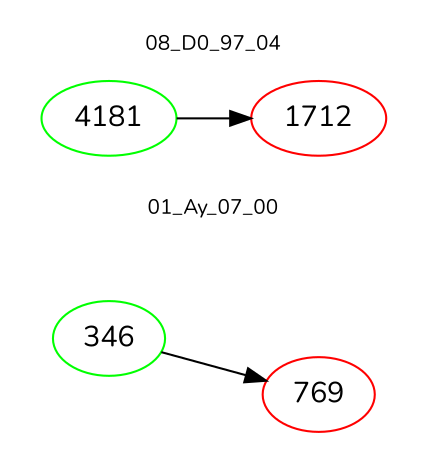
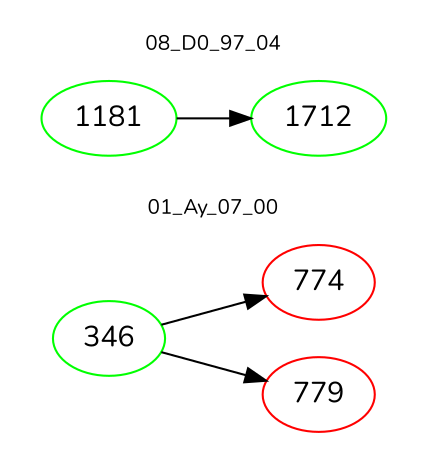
(109, 118) -> (109, 118)
(319, 118) -> (319, 118)
none -> (319, 282)
(319, 395) -> (319, 395)
